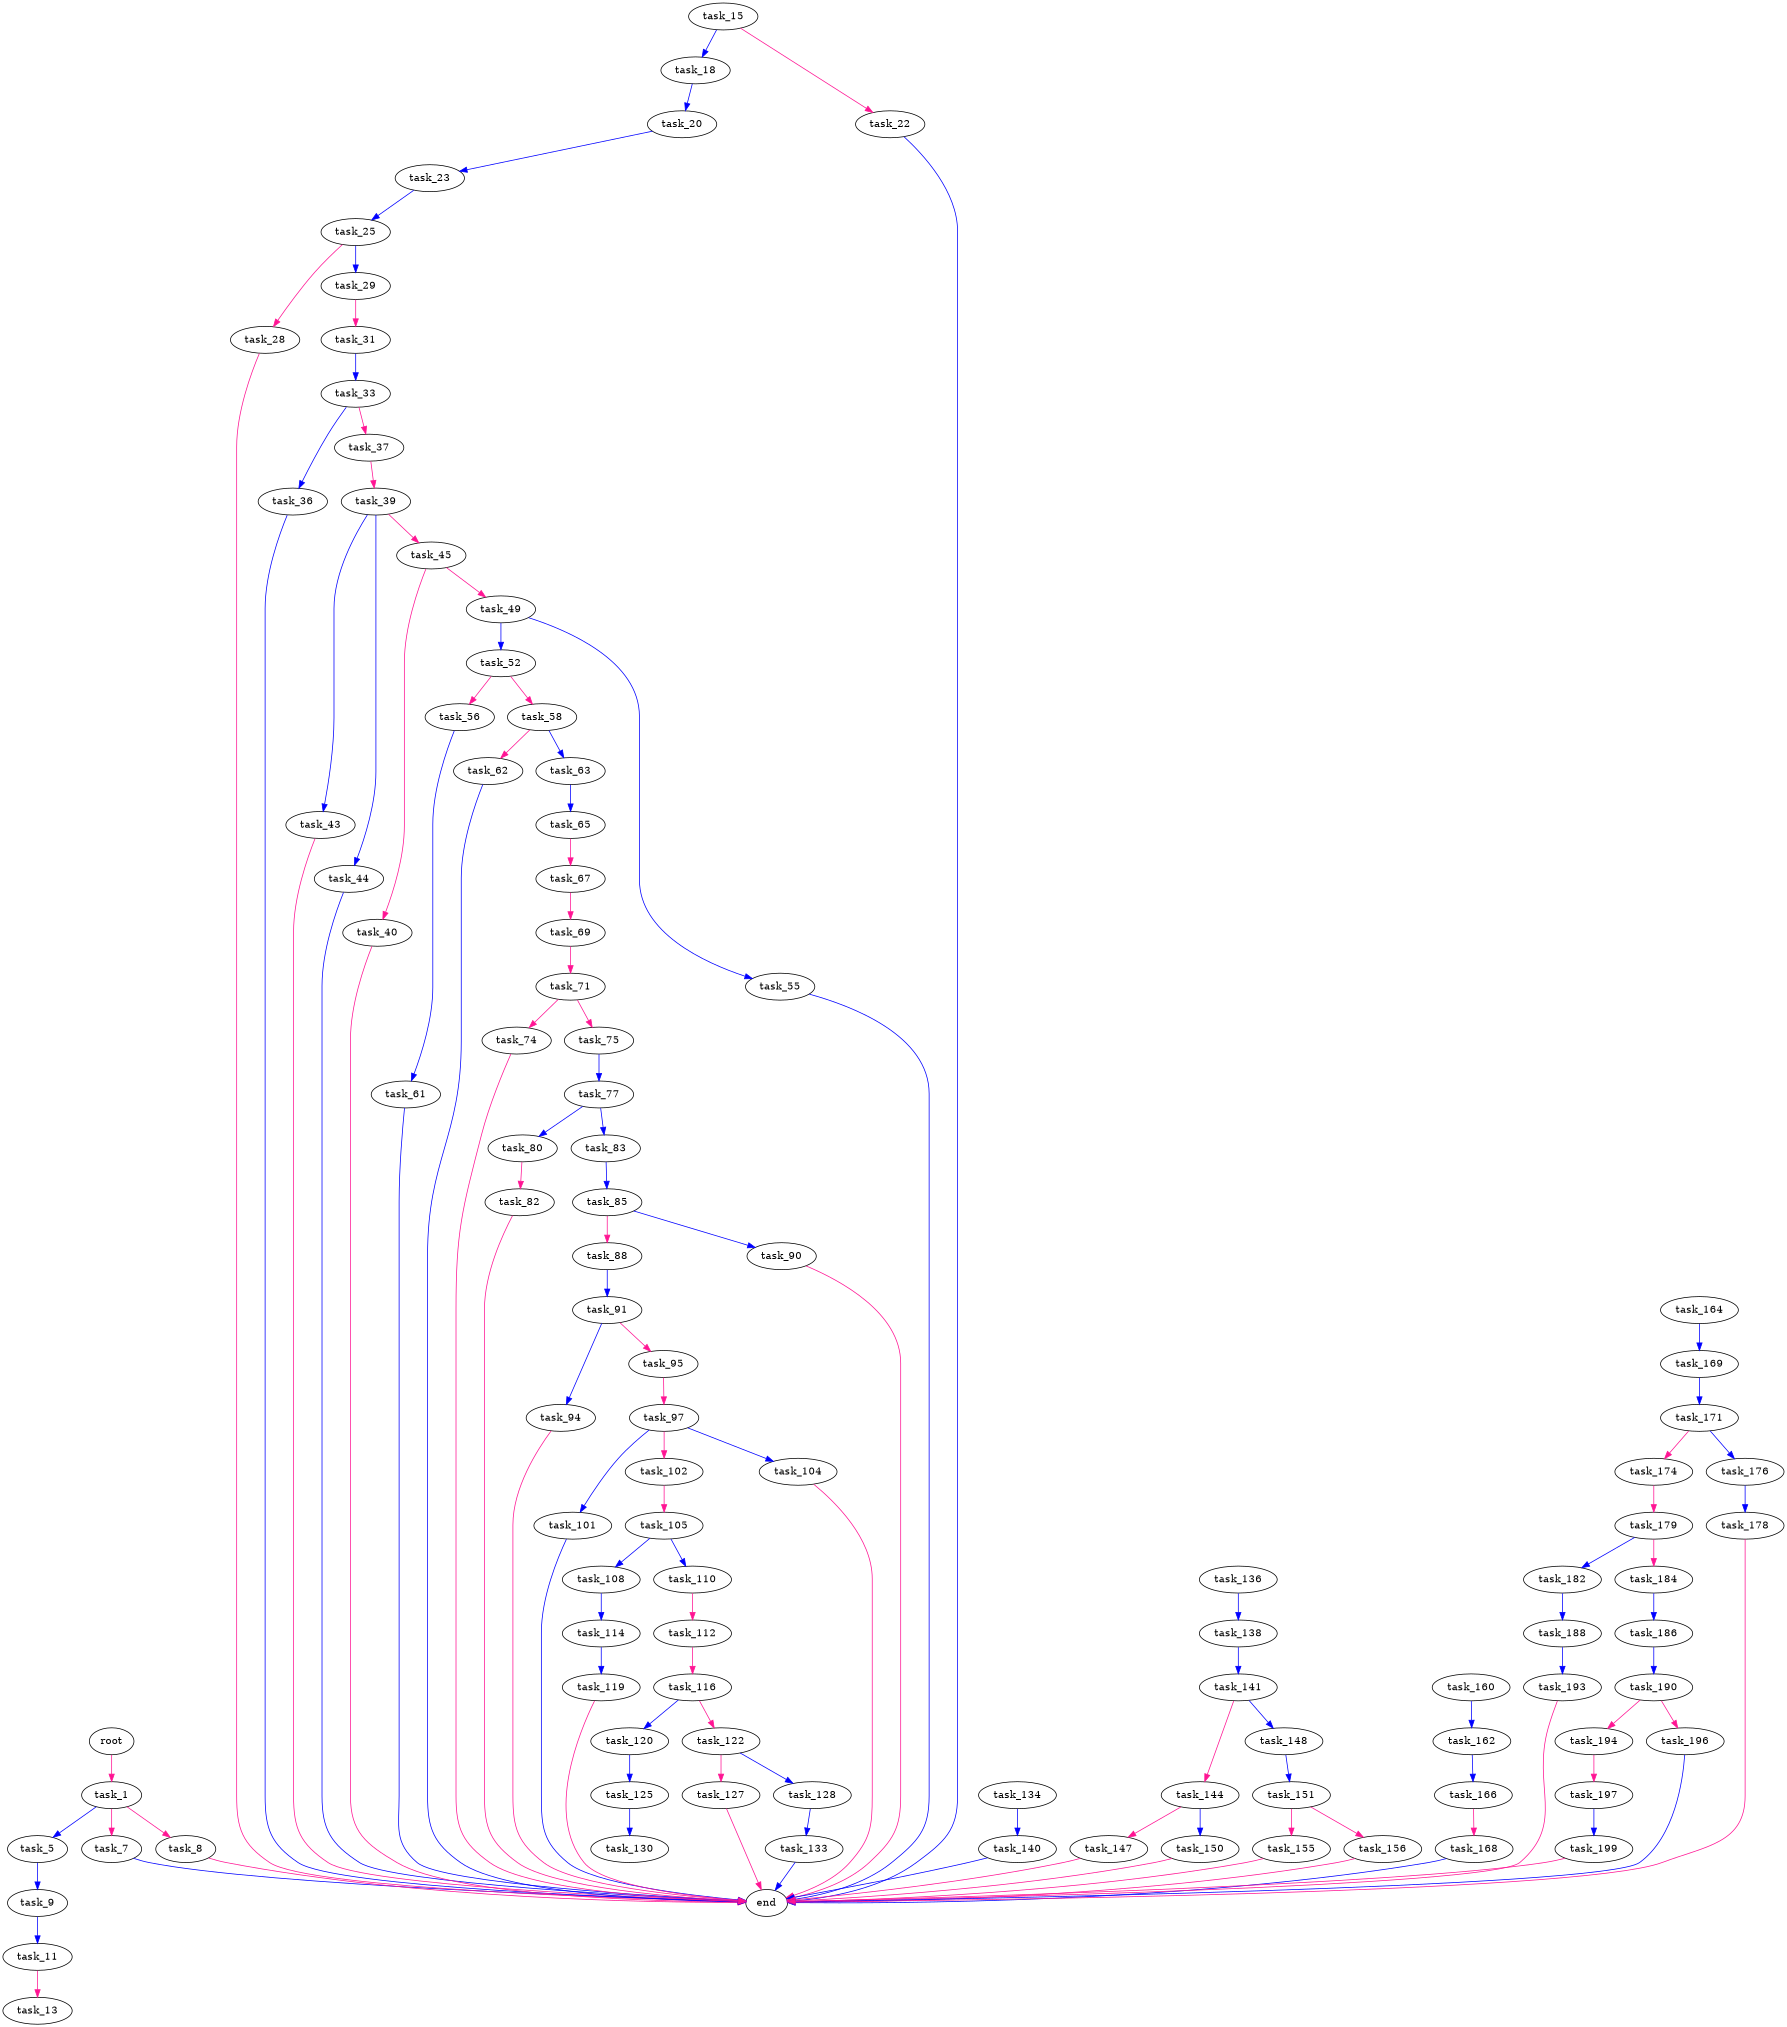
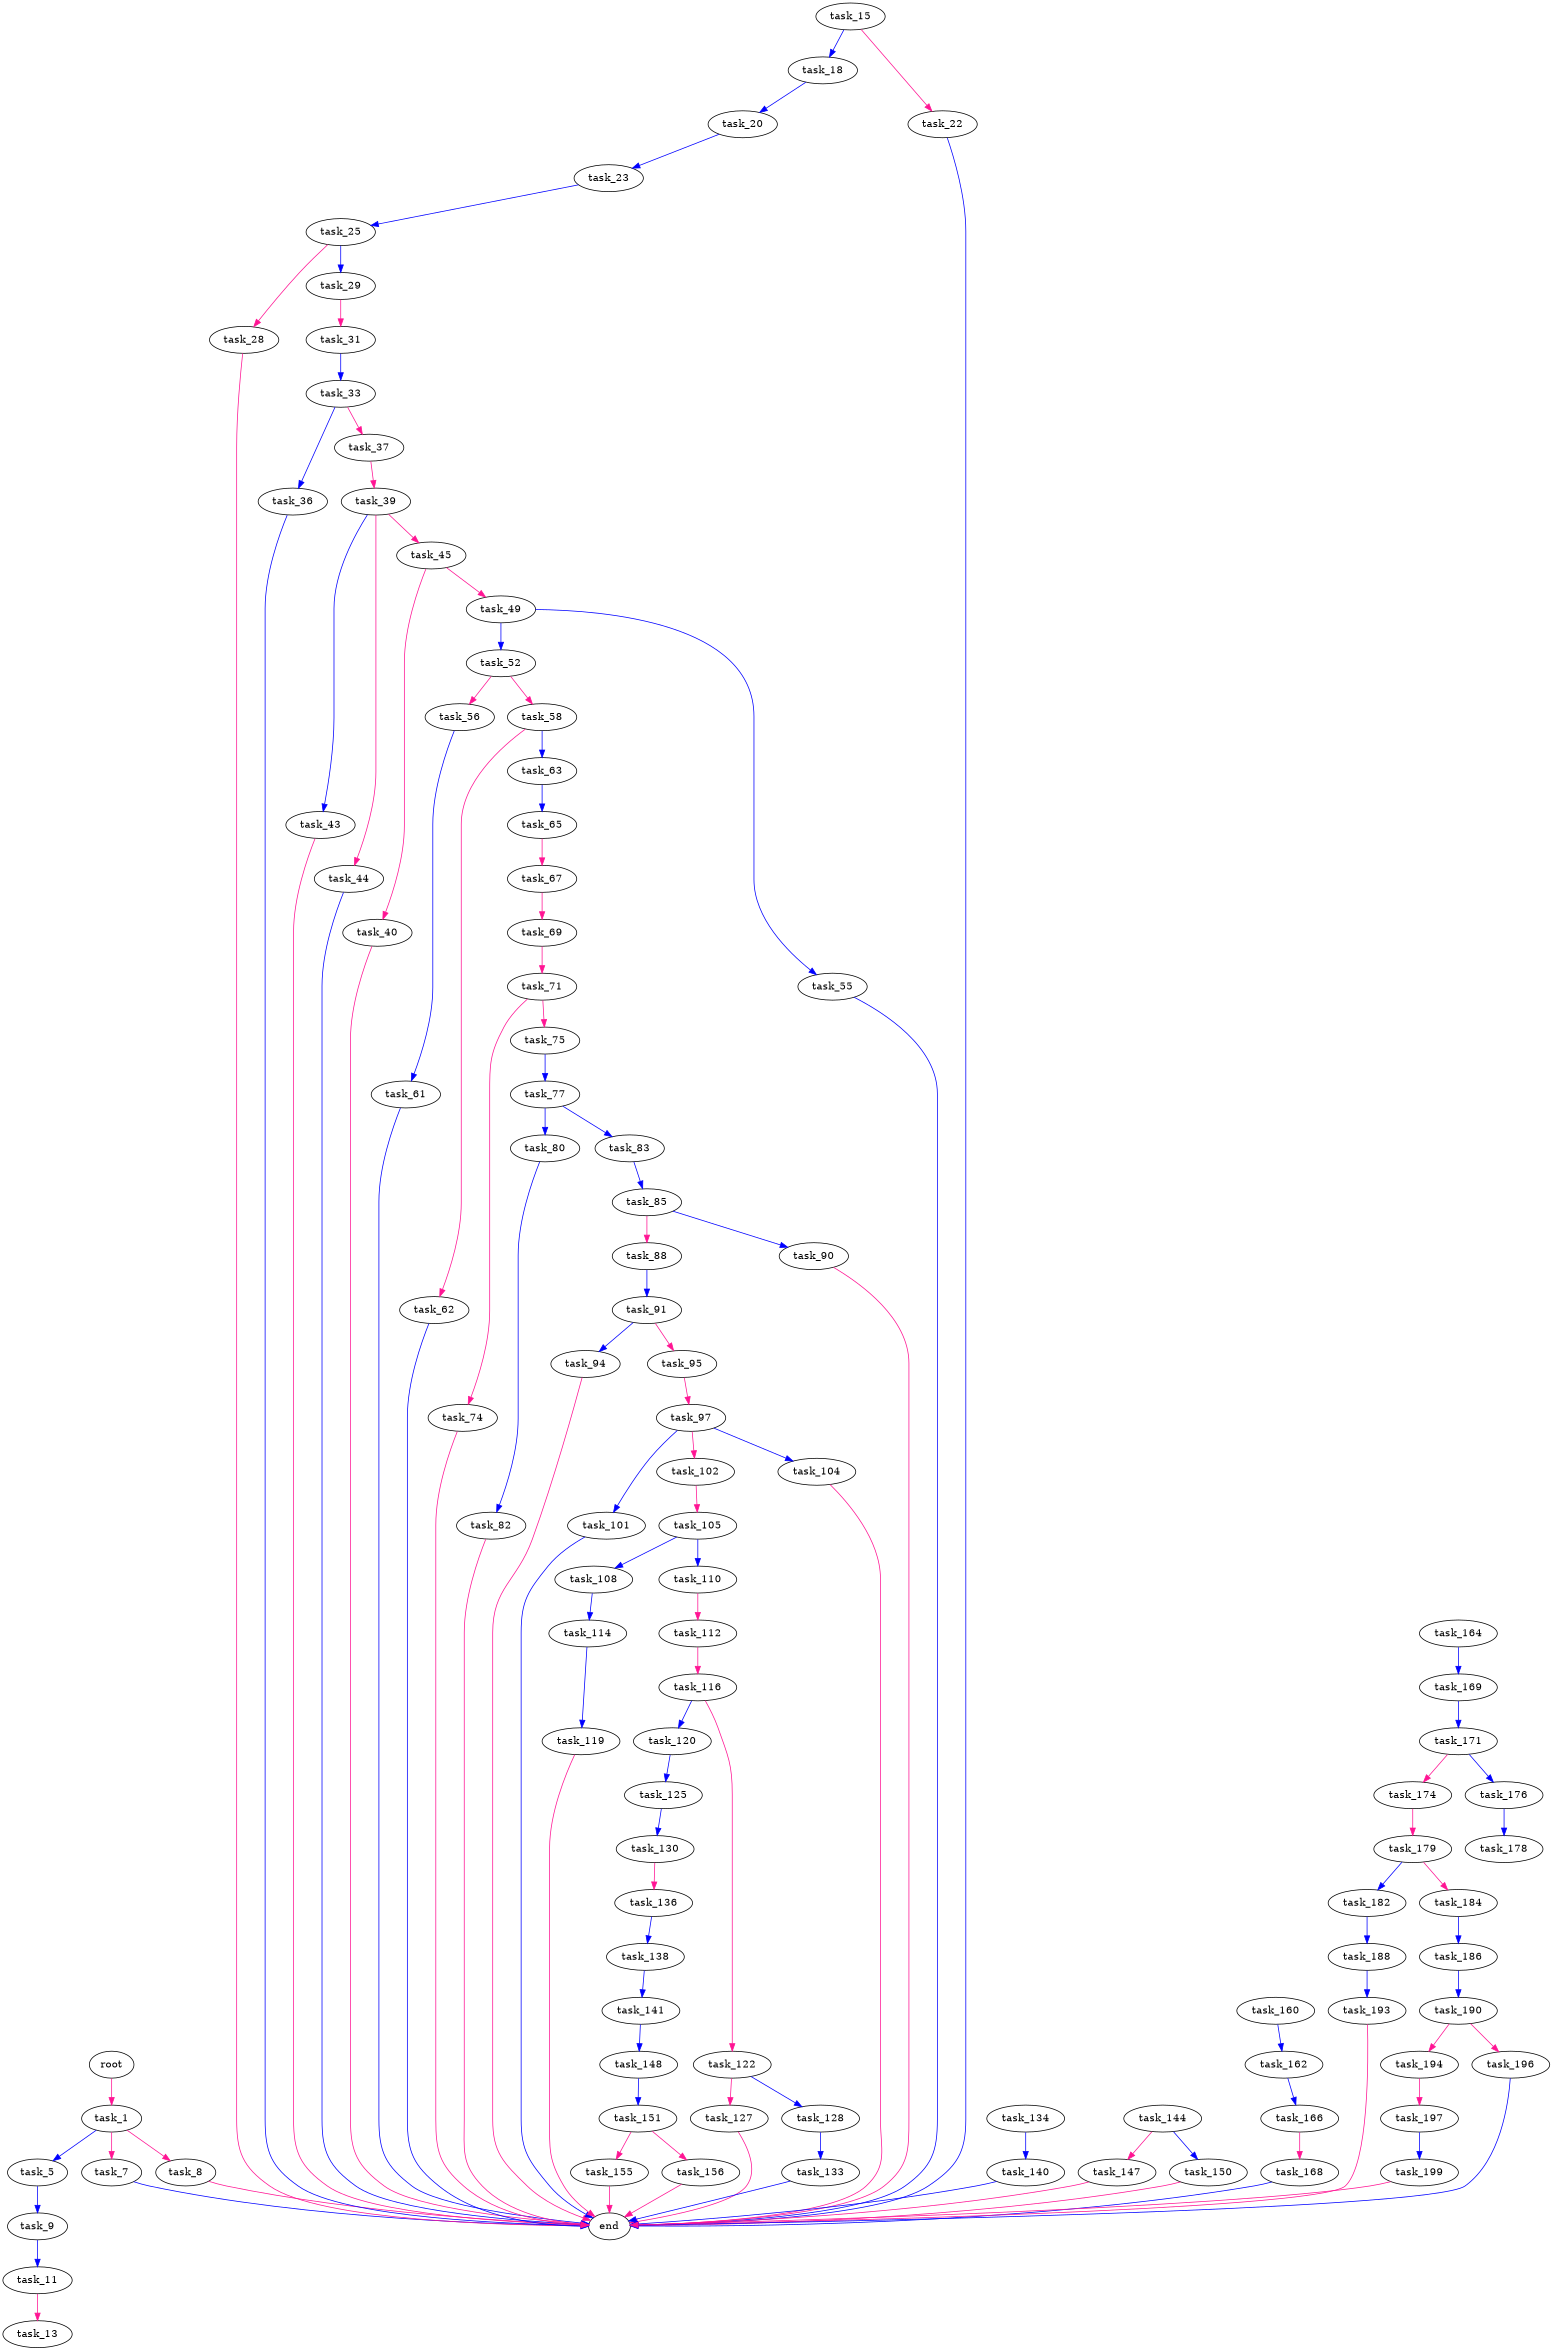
(376, 688) -> (376, 688)
(521, 1172) -> (518, 1333)
(1221, 1738) -> none
(1662, 1862) -> none
none -> (655, 1872)
